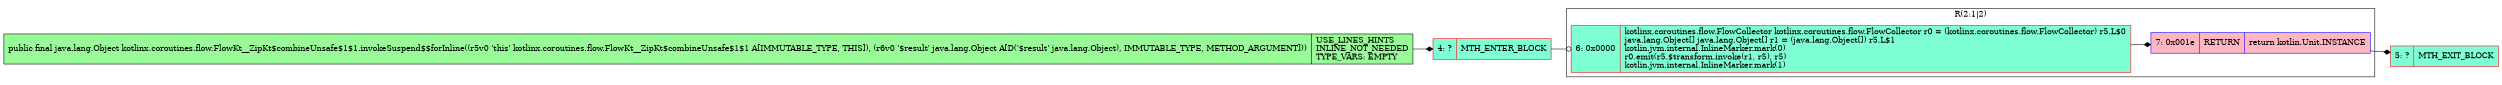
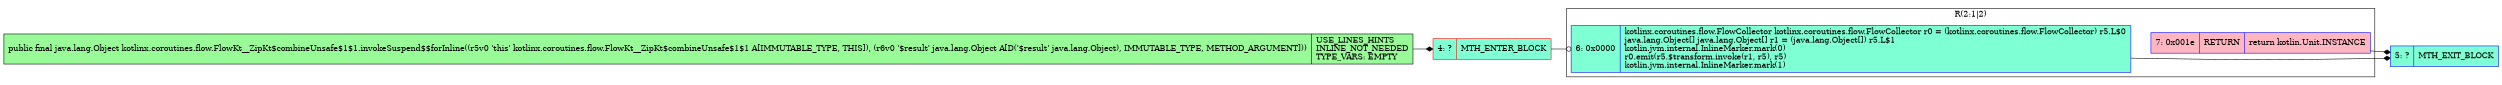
(2137, 45) -> (2257, 60)
(1851, 49) -> (1851, 49)
(2444, 56) -> (2444, 56)
